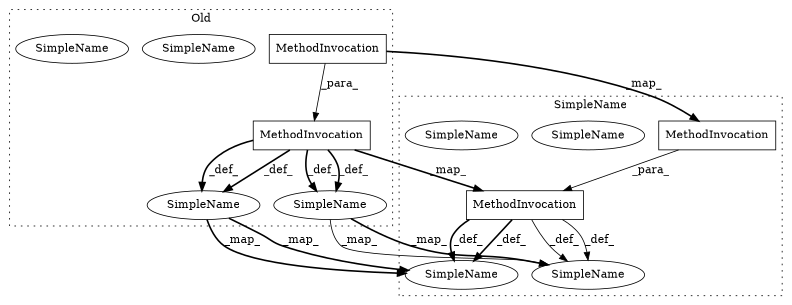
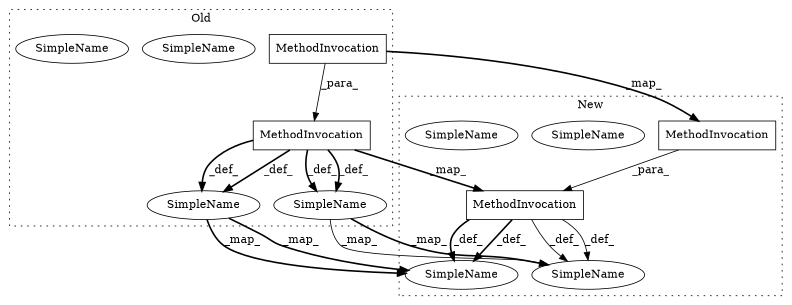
(591, 105) -> (591, 105)
